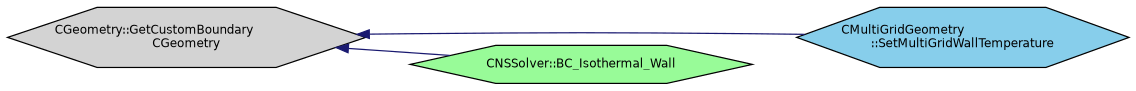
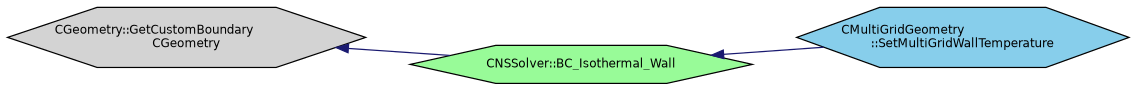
(587, 33) -> (774, 51)
